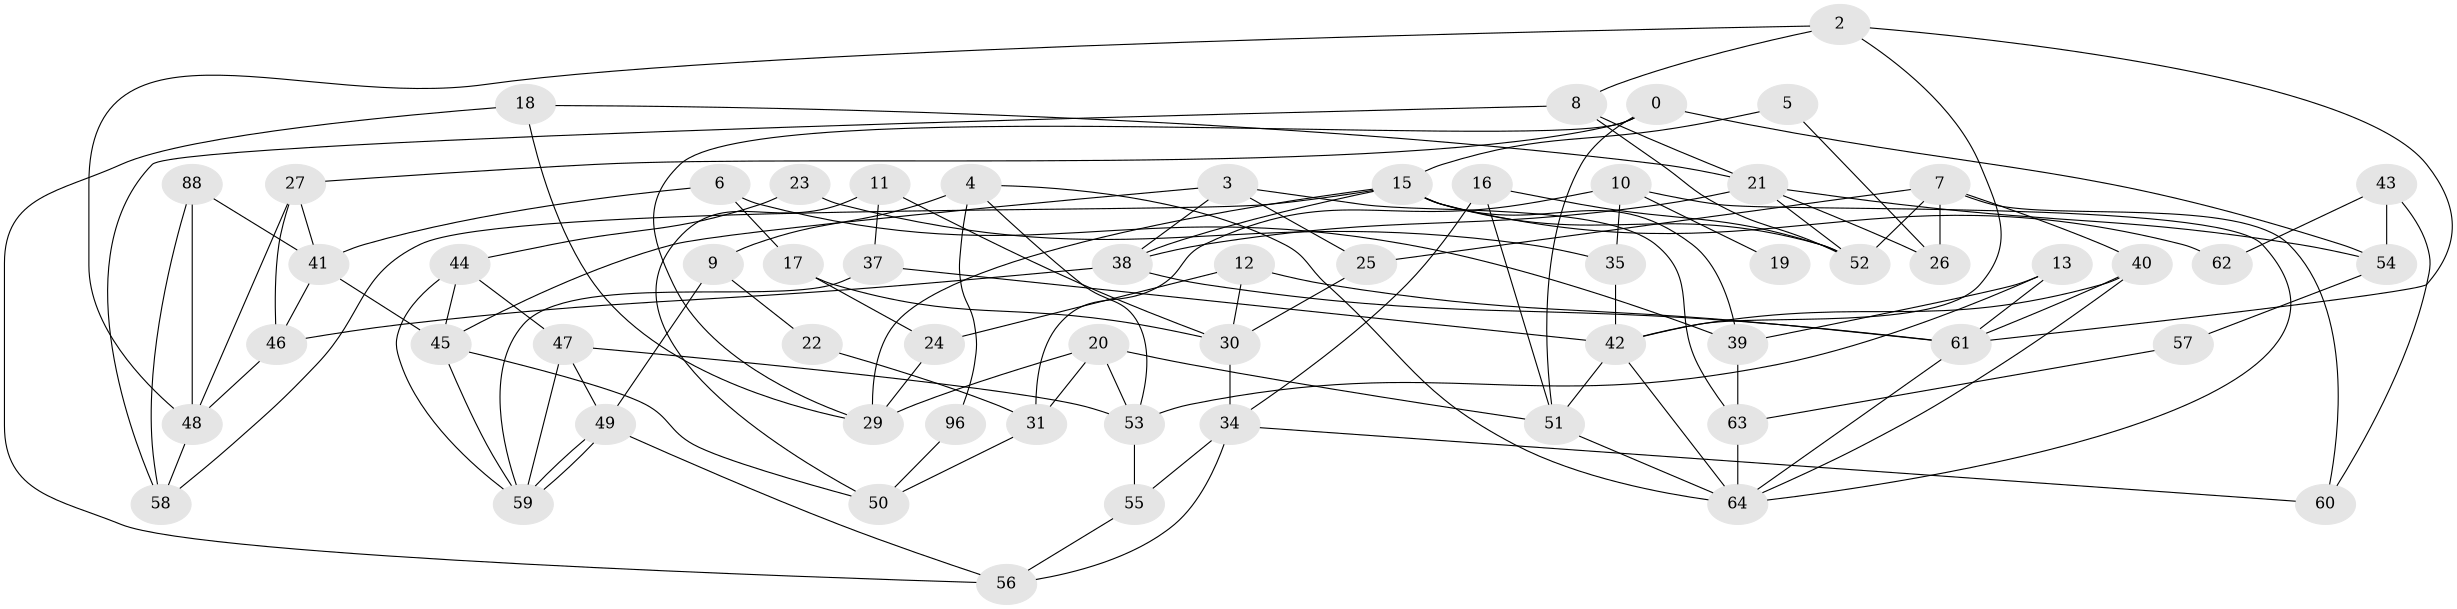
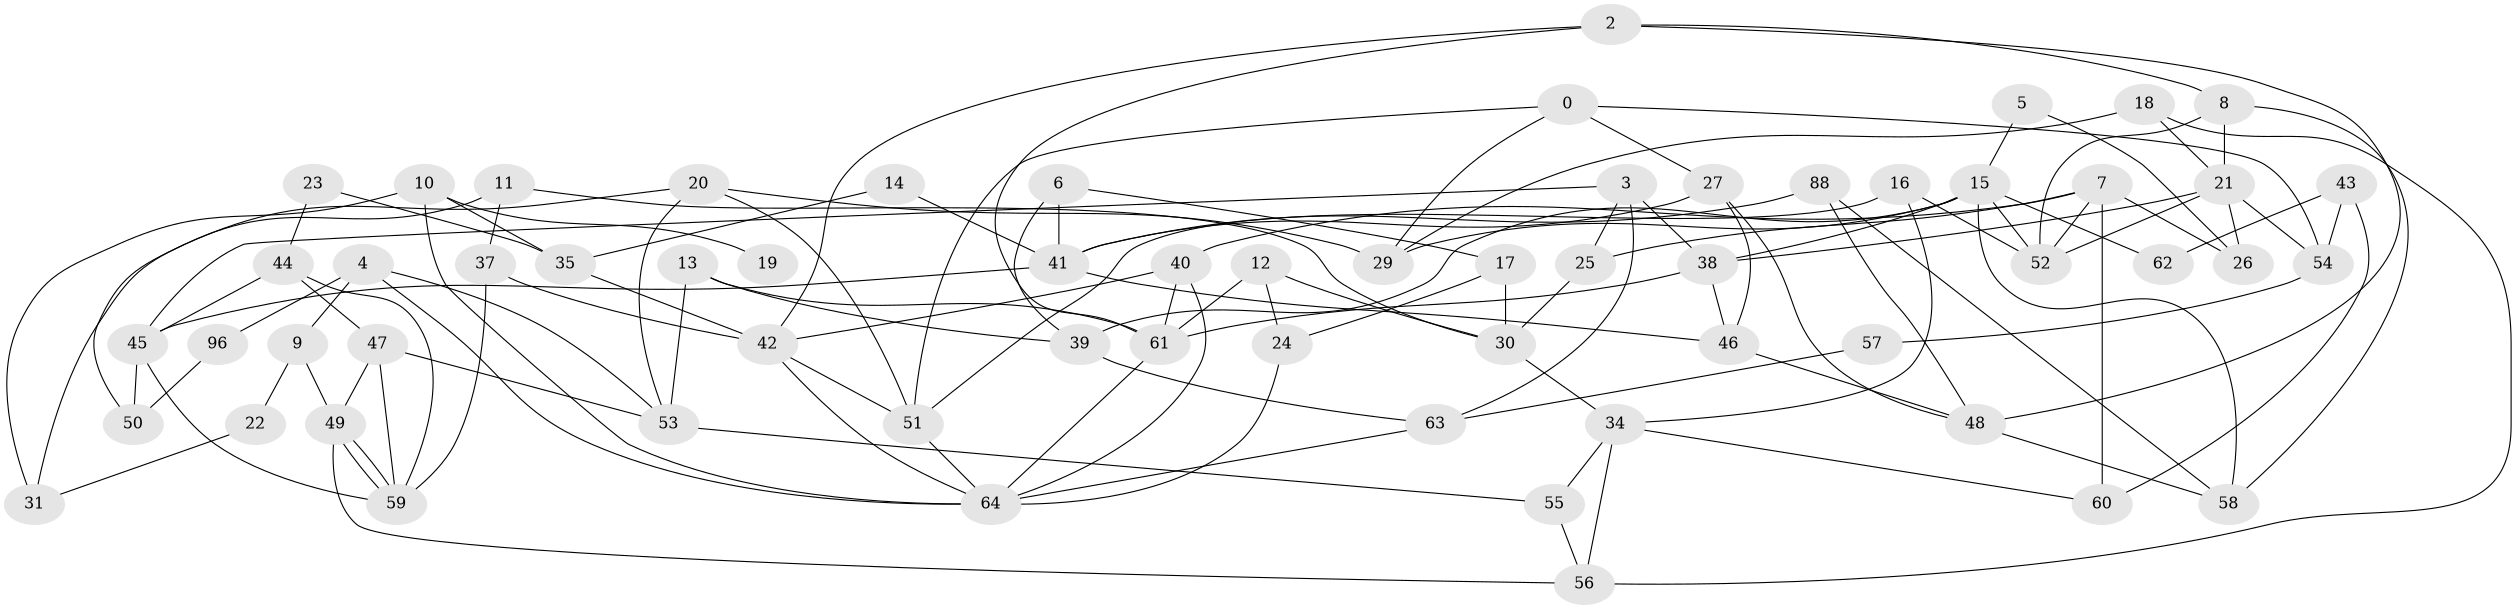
none -> (894, 184)
(902, 387) -> (1170, 480)
(958, 464) -> none
